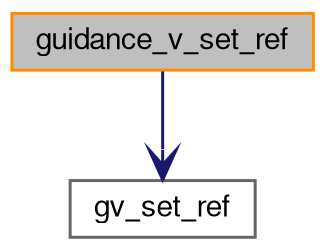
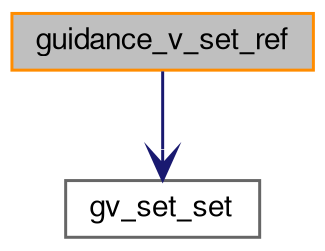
(163, 209) -> (163, 209)
